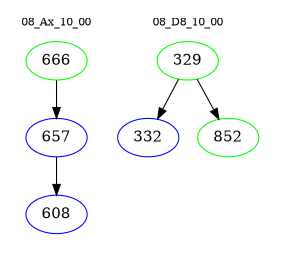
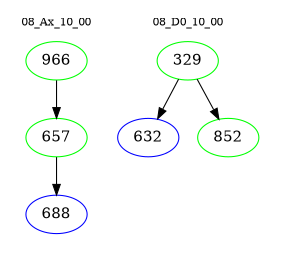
(188, 23) -> (188, 23)
(57, 61) -> (57, 61)
(57, 138) -> (57, 138)
(148, 138) -> (148, 138)
(57, 214) -> (57, 214)
